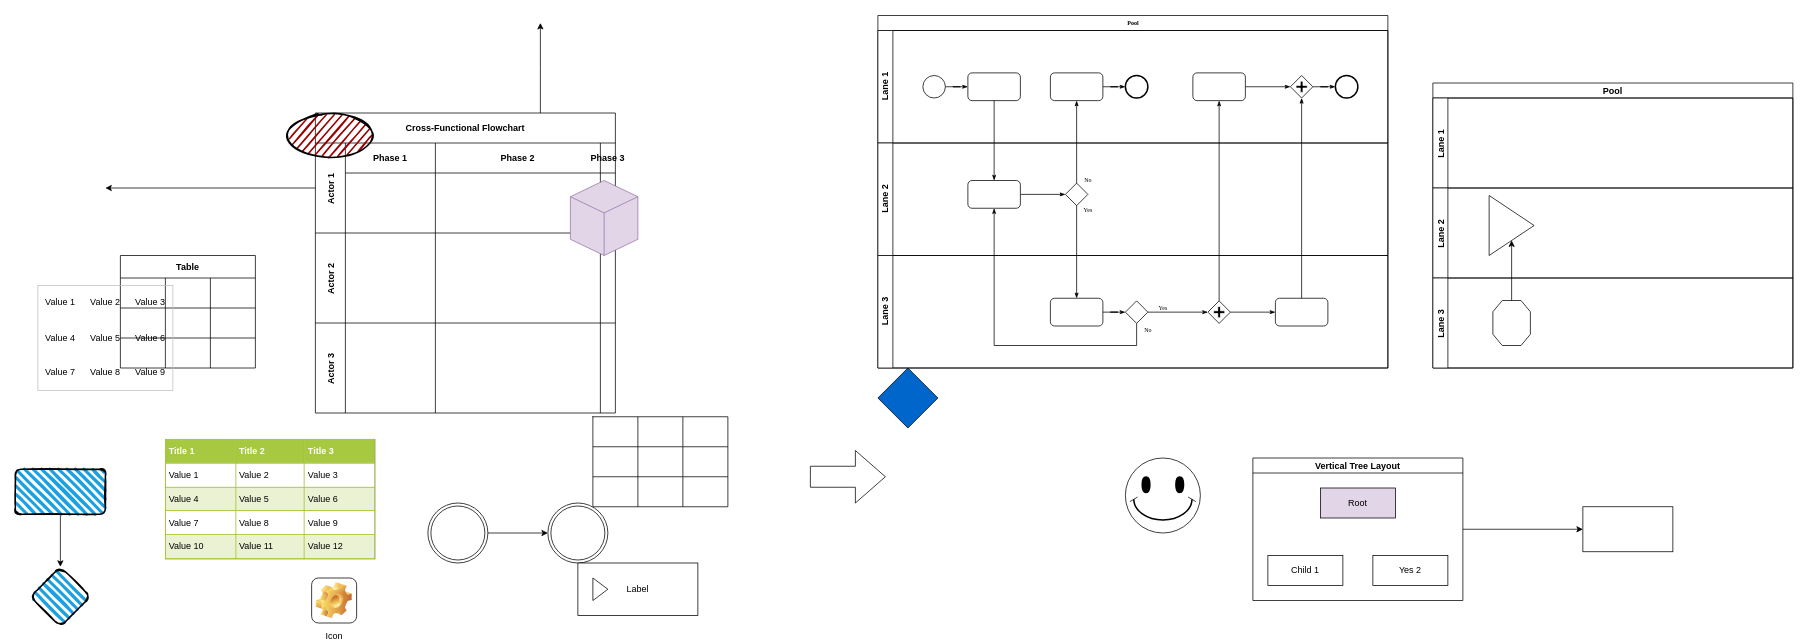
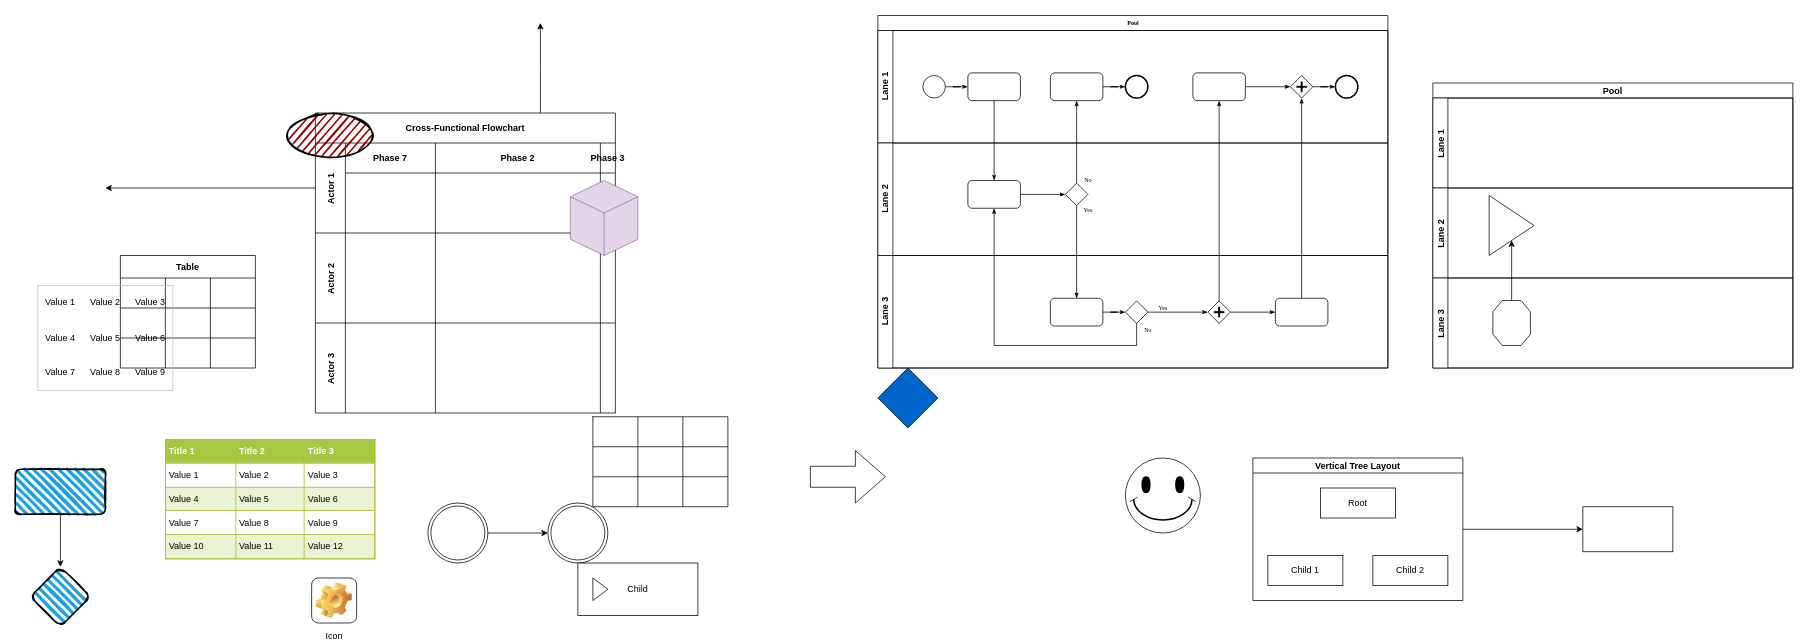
(390, 158) -> (390, 158)
(1358, 503) -> (1358, 503)
(1410, 570) -> (1410, 570)
(638, 589) -> (638, 589)
